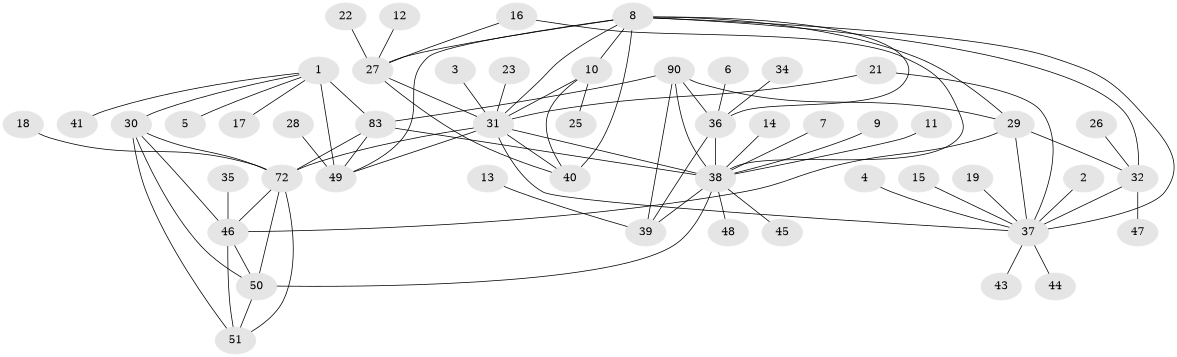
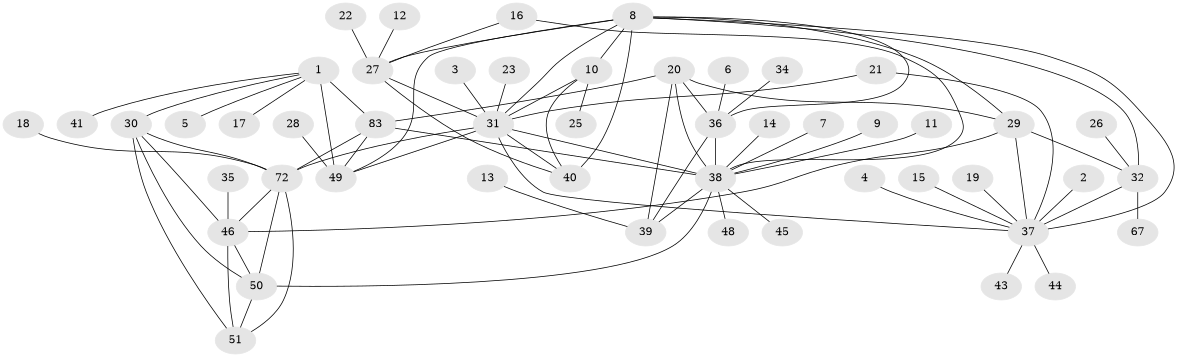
(674, 70) -> (674, 70)
(1138, 232) -> (1138, 232)
